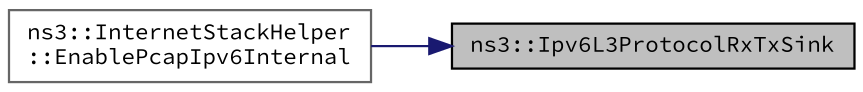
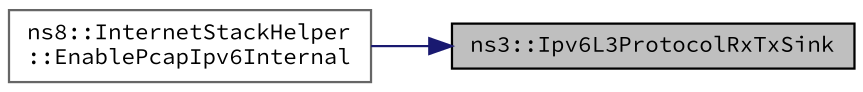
(190, 46) -> (190, 46)
